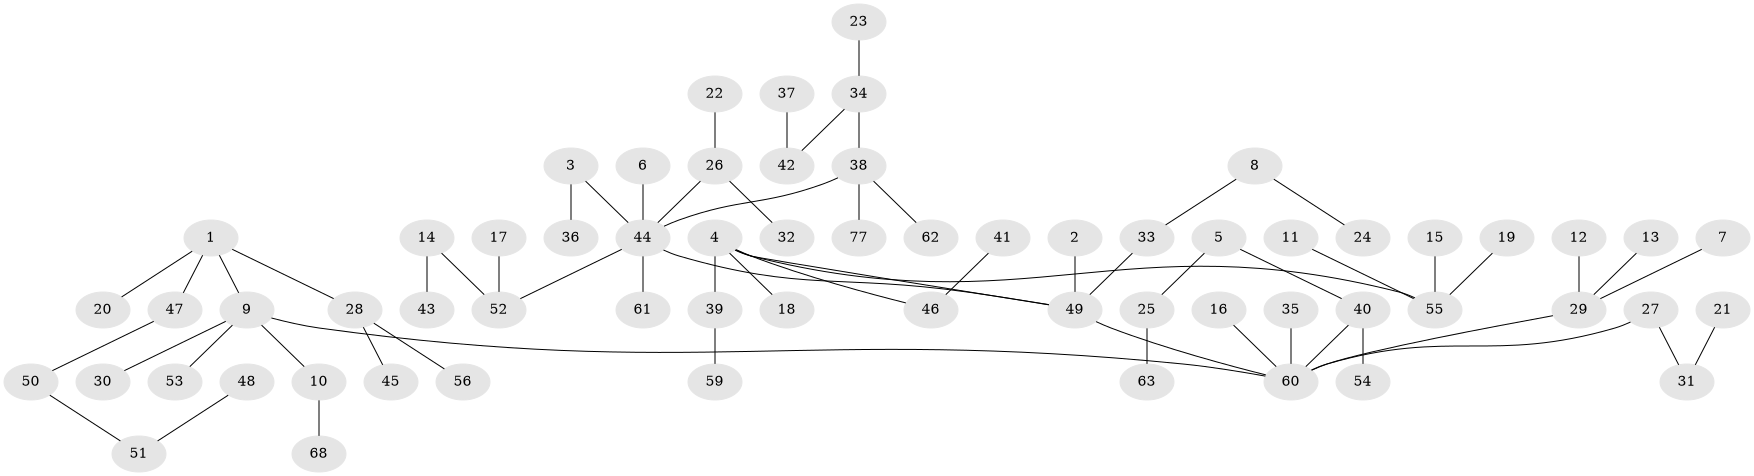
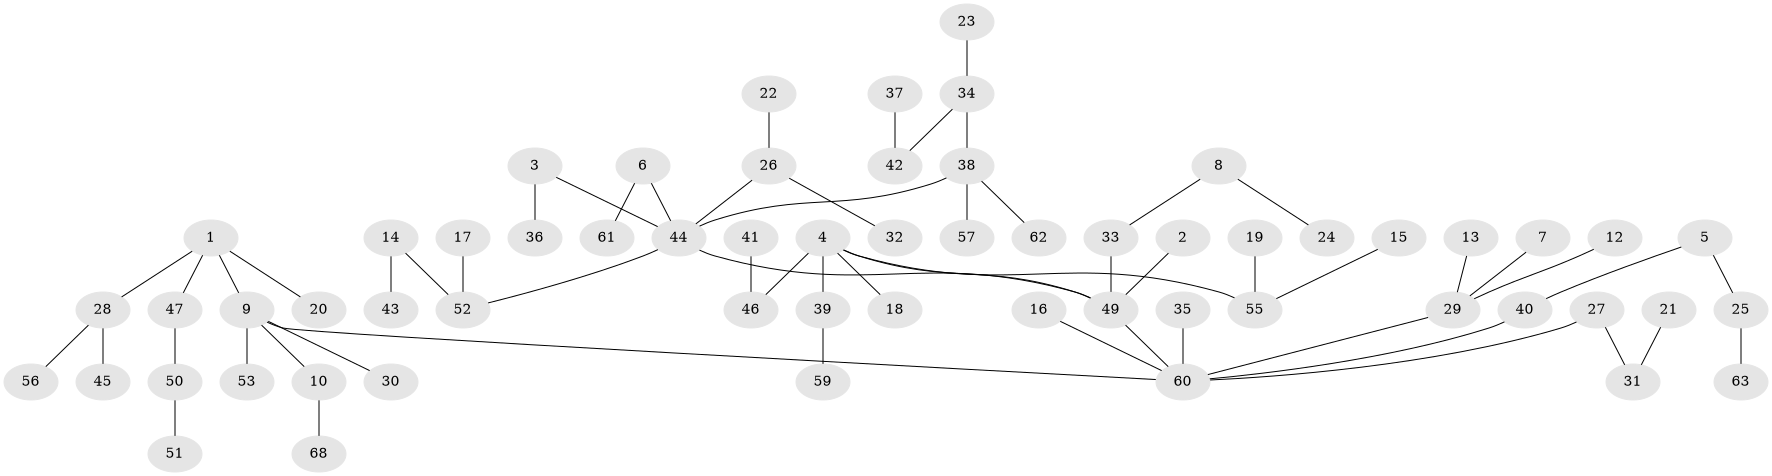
(859, 238) -> (967, 238)
(1291, 238) -> none
(643, 274) -> (625, 202)
(247, 382) -> none
(1363, 382) -> none
